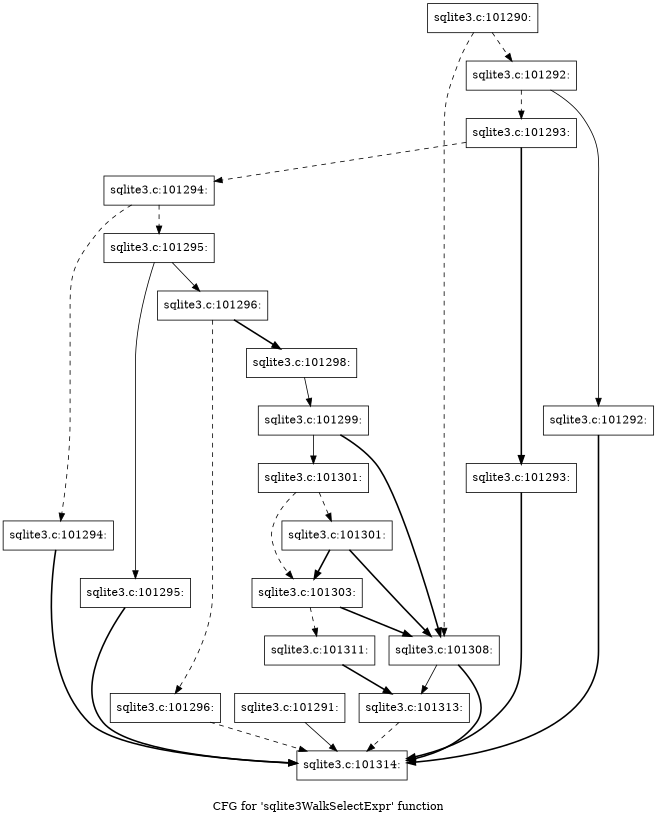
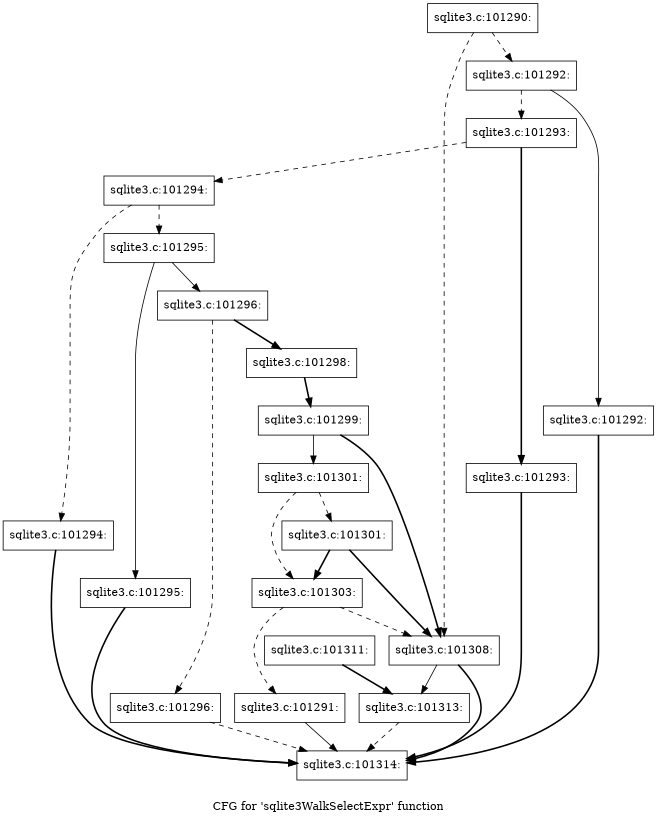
(307, 388) -> (307, 388)
(313, 618) -> (255, 644)
(372, 620) -> (372, 620)
